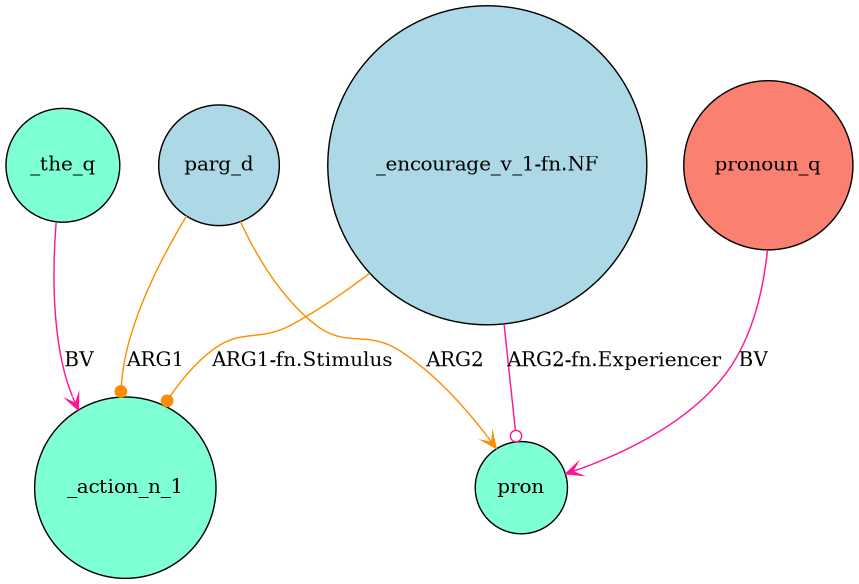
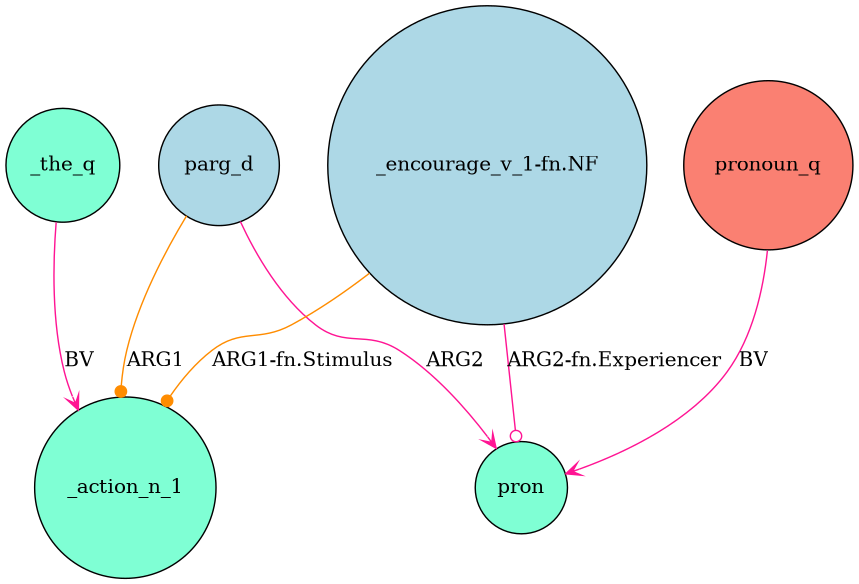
(354, 339) -> (354, 339)
